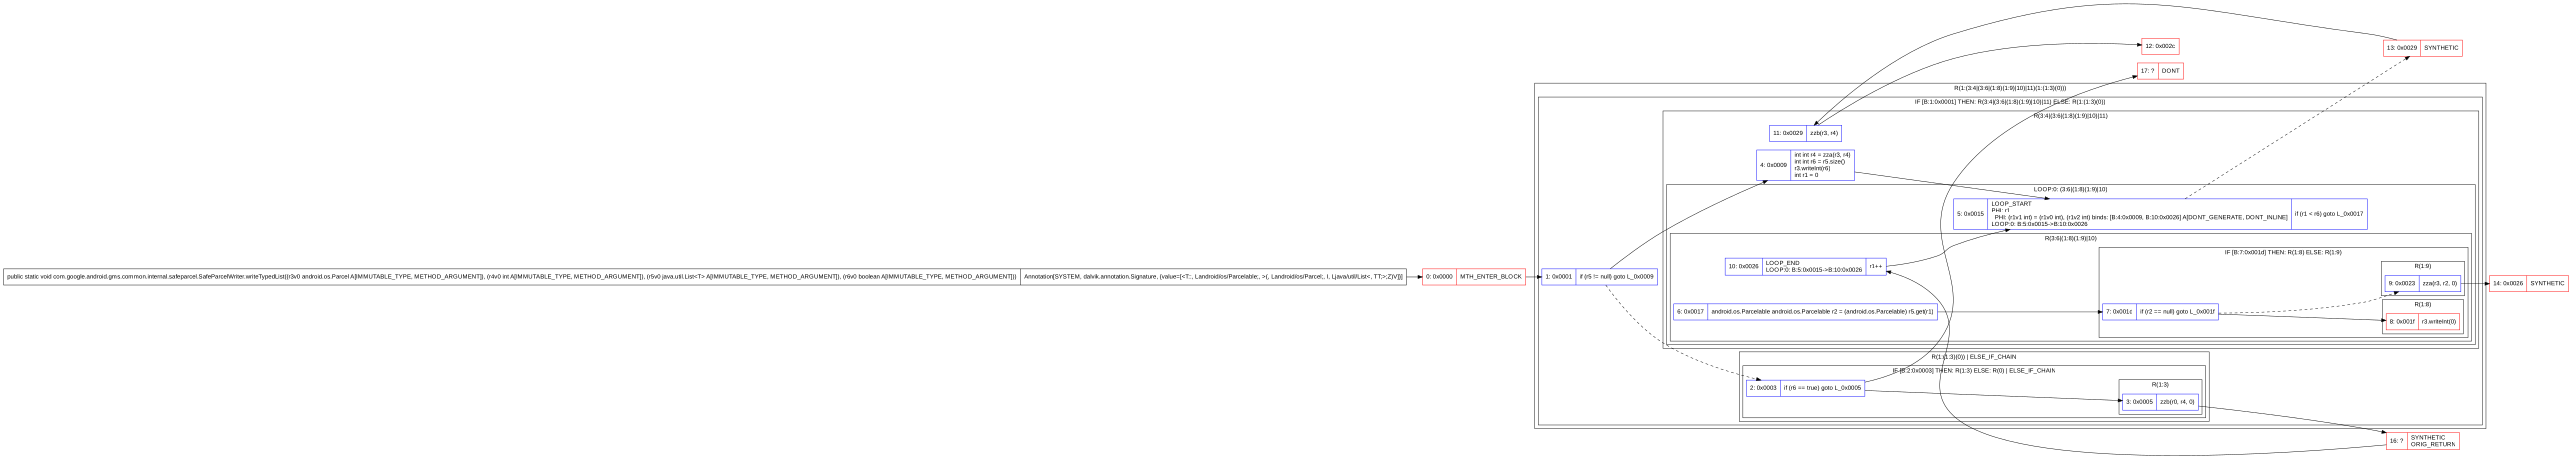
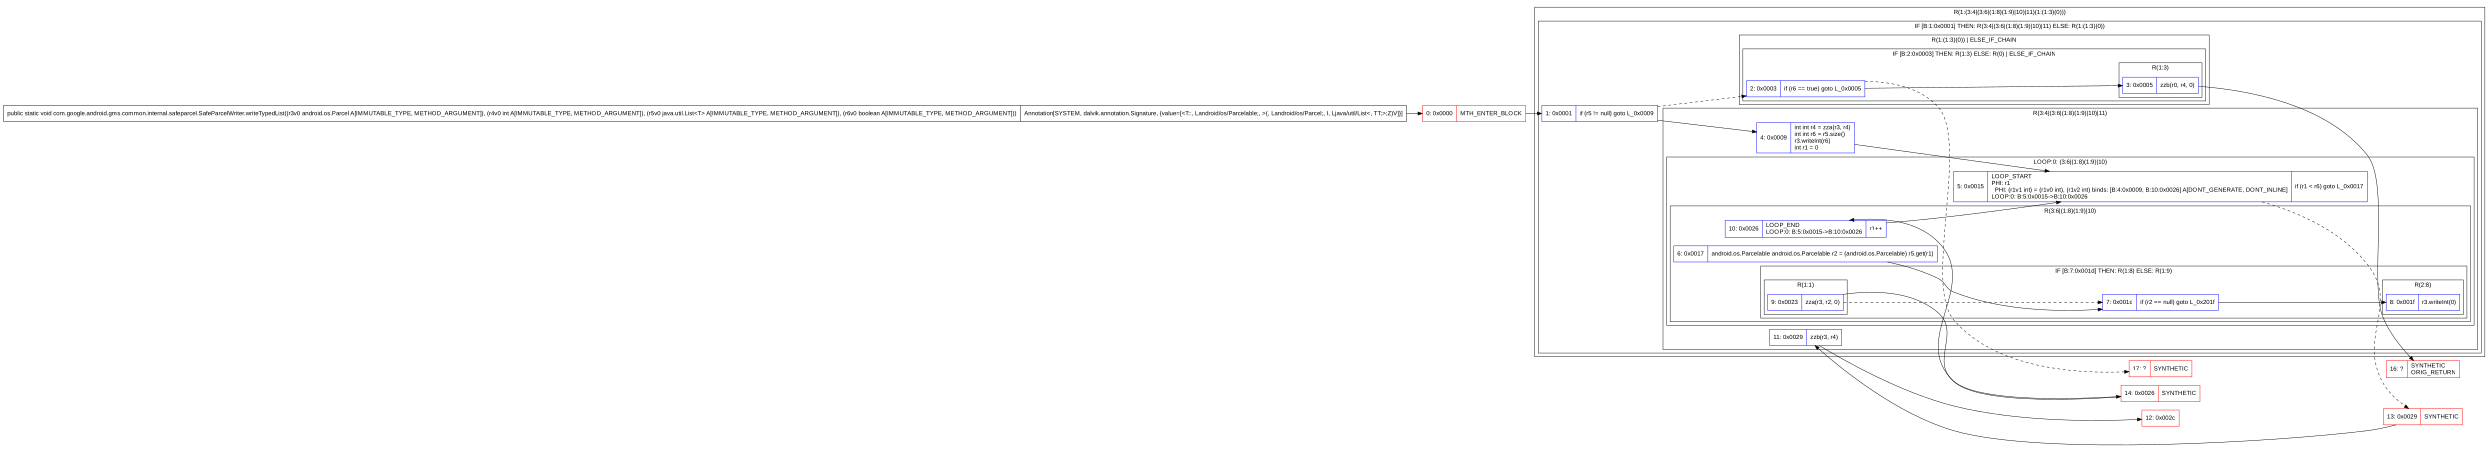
(2171, 71) -> (2171, 369)
(1945, 200) -> (1943, 277)
(2423, 266) -> (1806, 285)
(2423, 305) -> (2423, 285)
(2307, 309) -> (1971, 302)
(2178, 312) -> (2178, 302)
(2423, 322) -> (2423, 302)
(2078, 451) -> (1941, 361)
